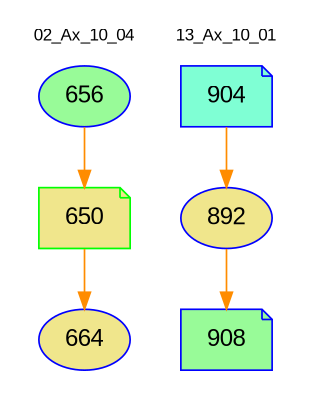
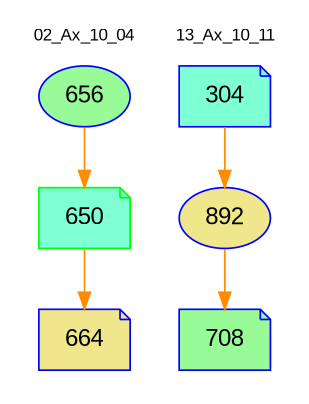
(226, 36) -> (226, 36)
(226, 96) -> (225, 96)
(85, 218) -> (85, 218)
(85, 340) -> (85, 340)
(226, 340) -> (225, 340)
